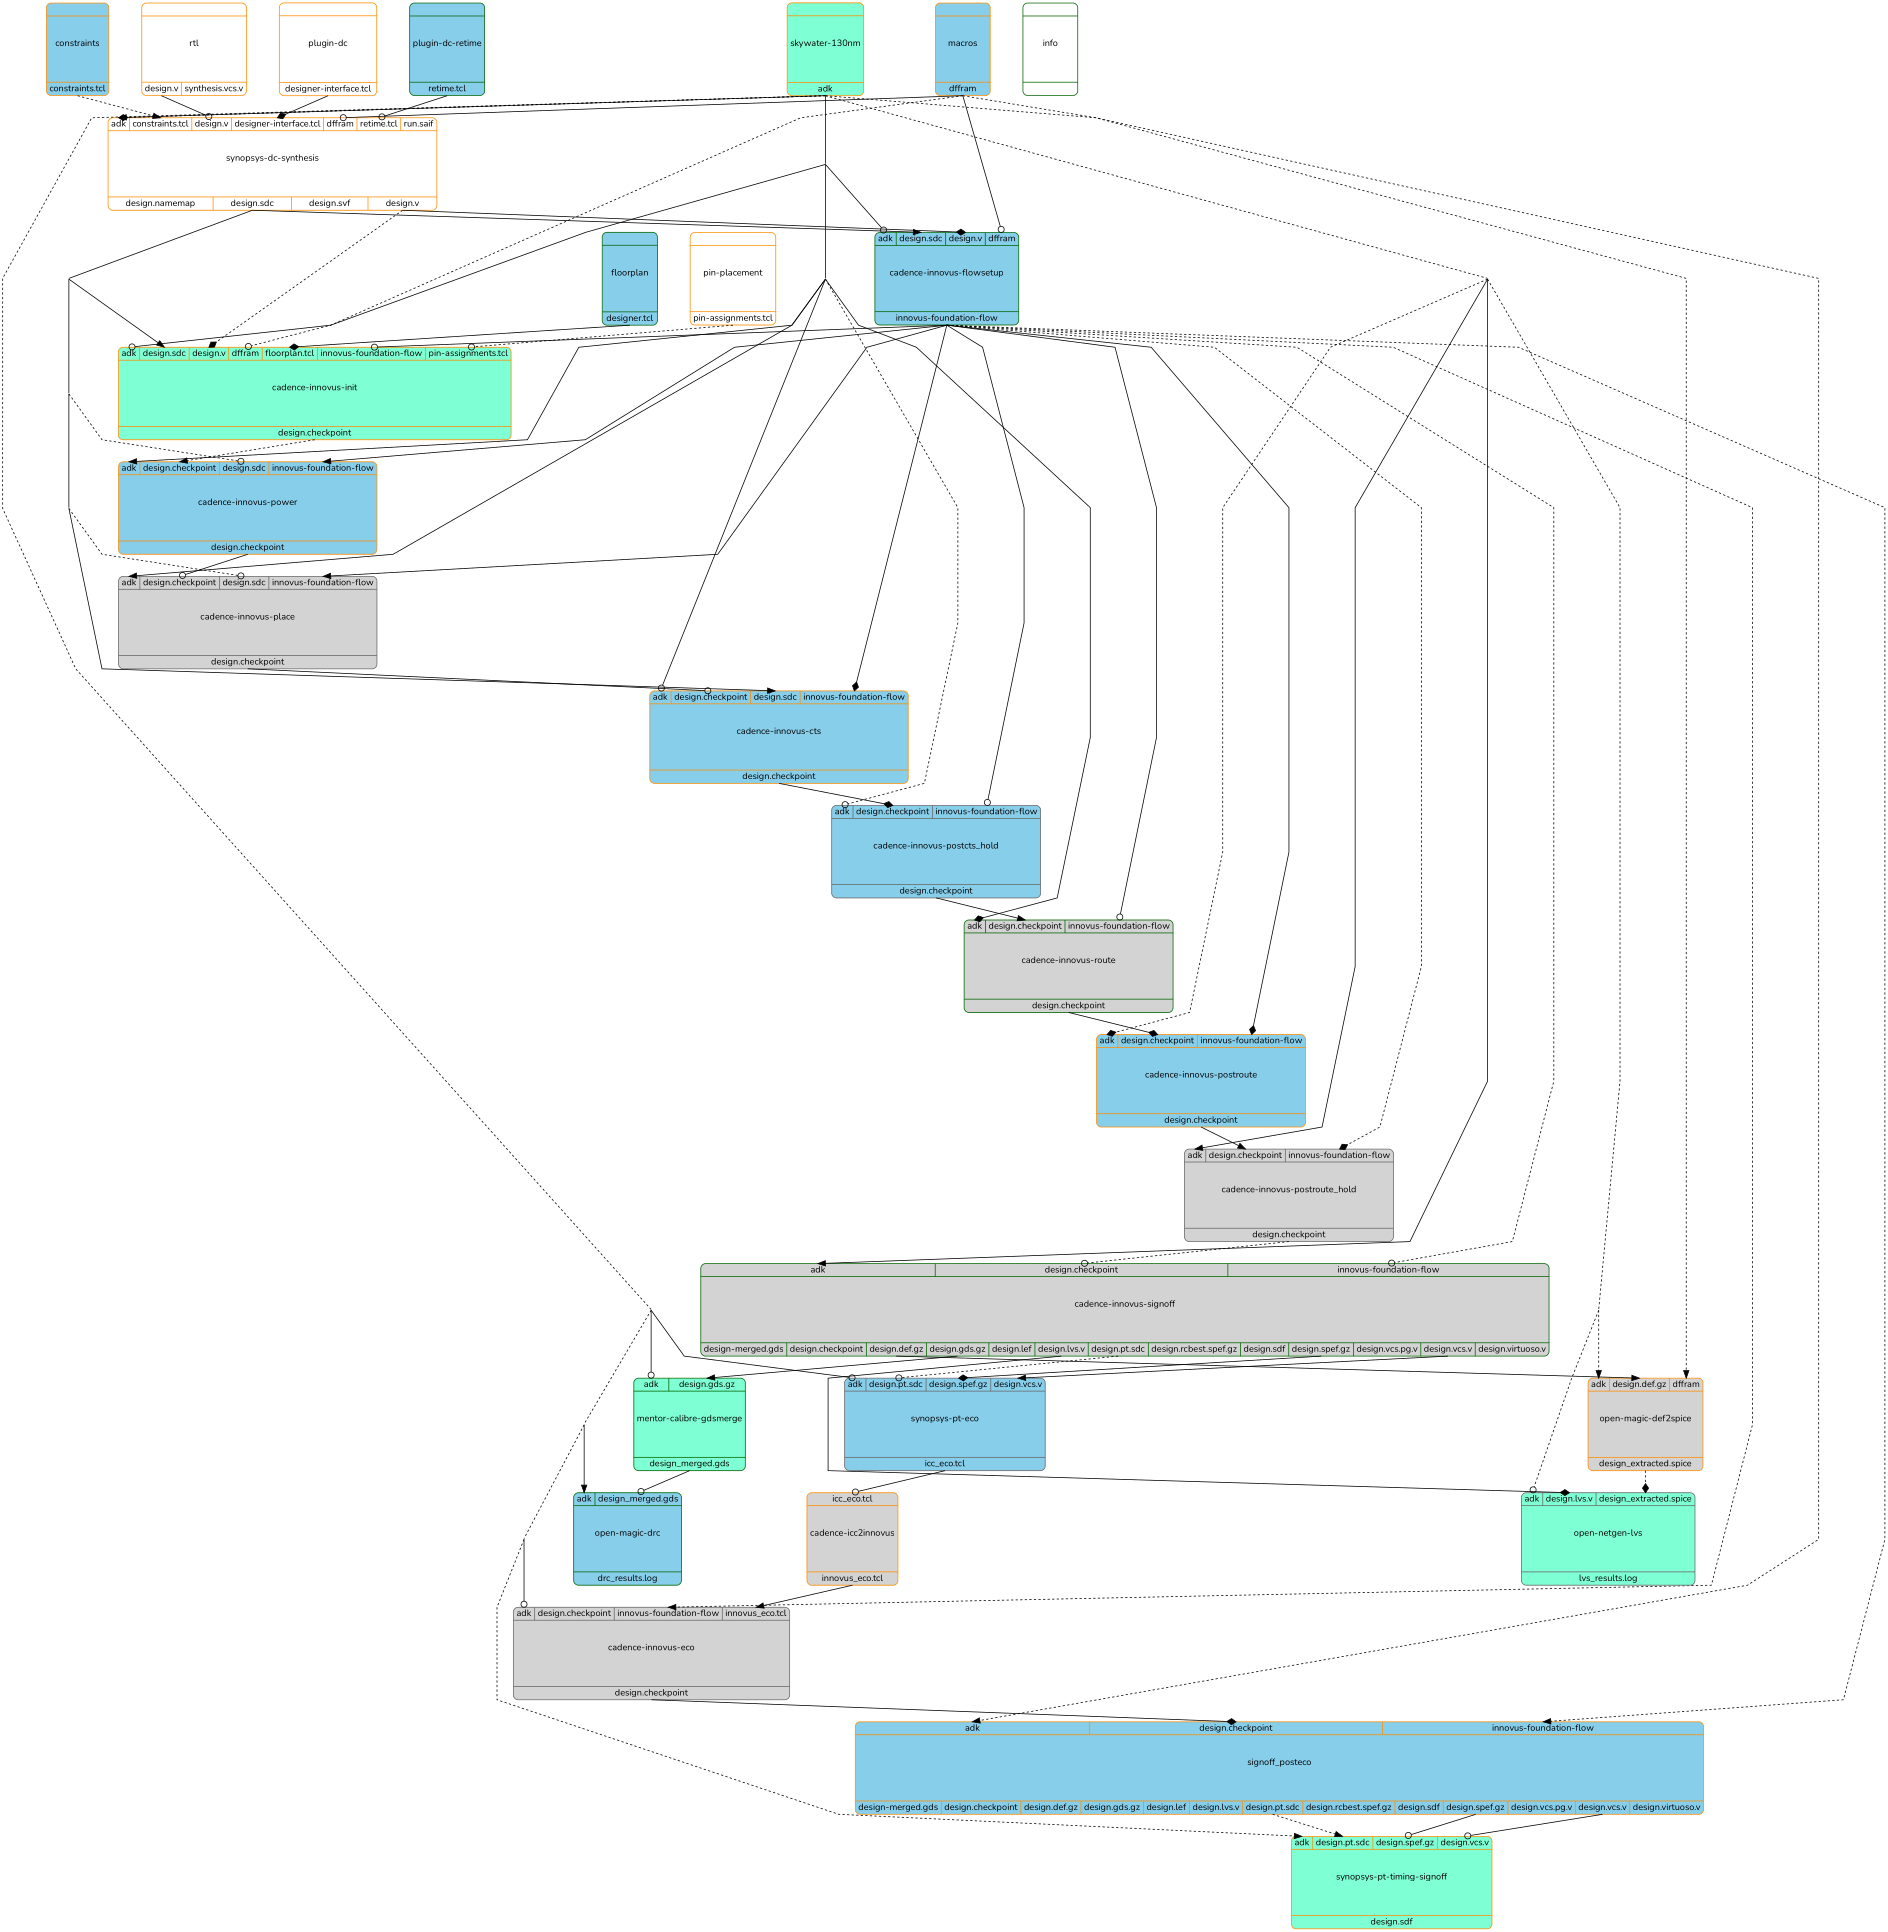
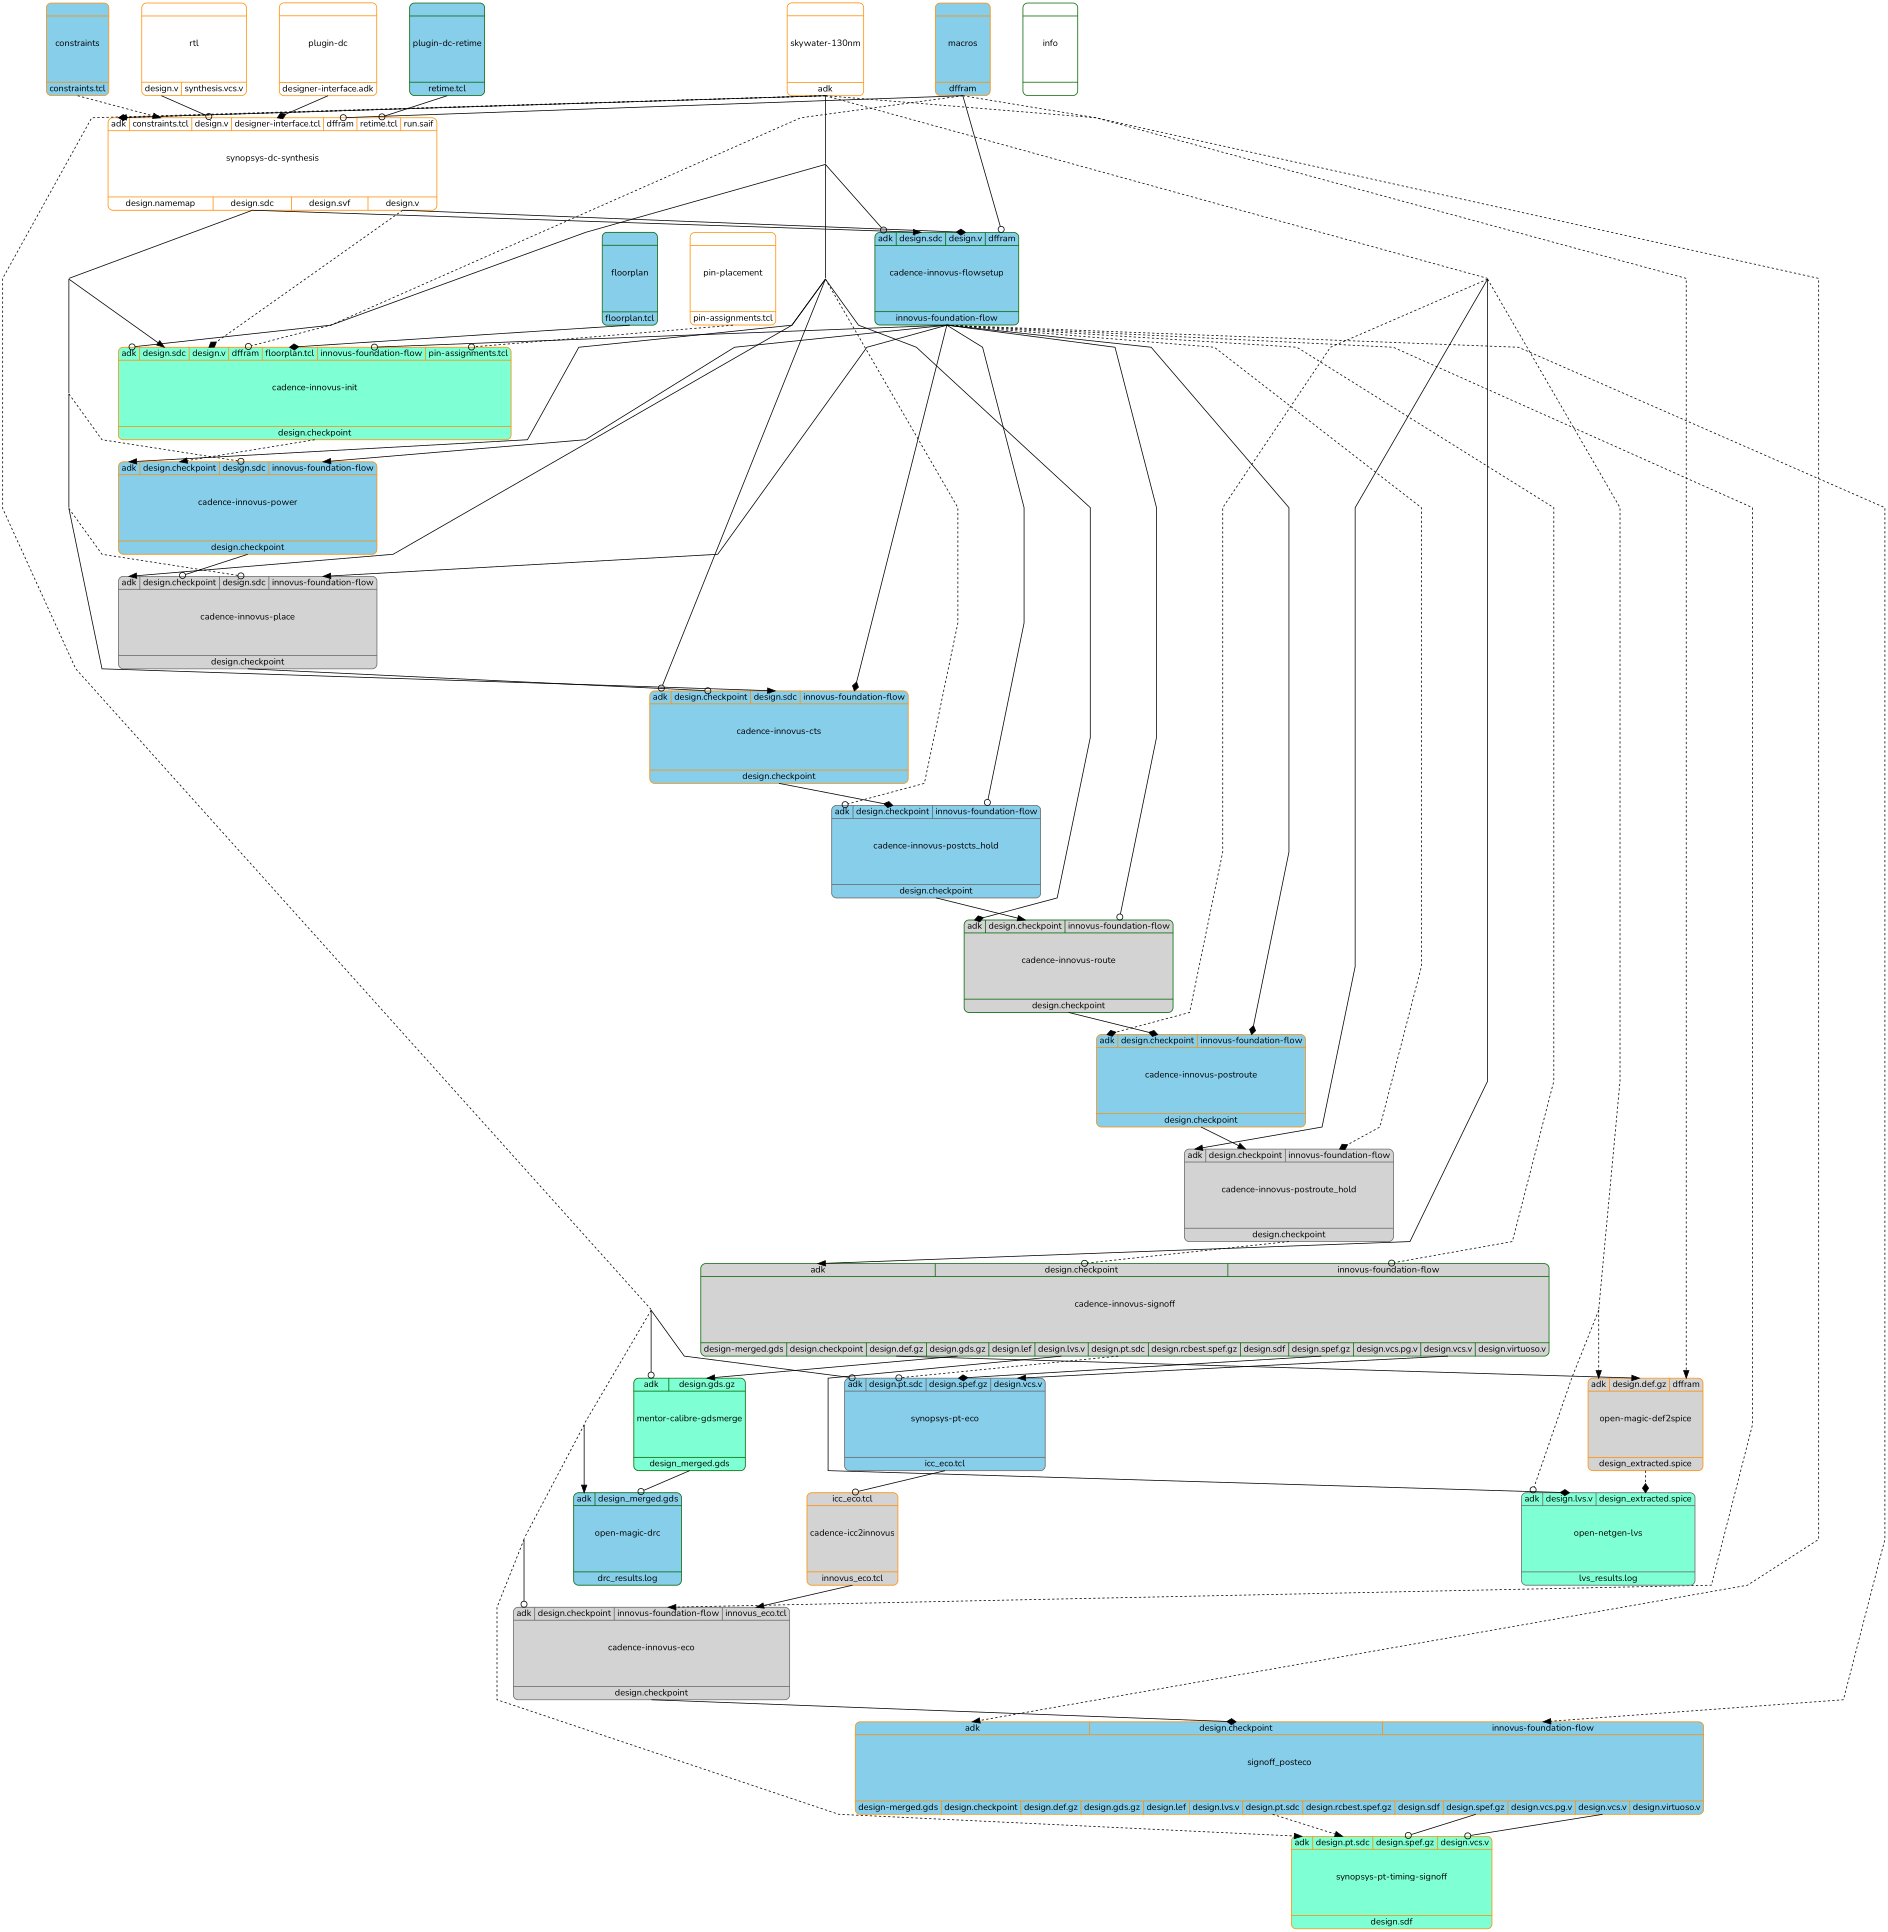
(825, 49) -> (825, 49)
(328, 89) -> (328, 89)
(630, 318) -> (630, 318)
